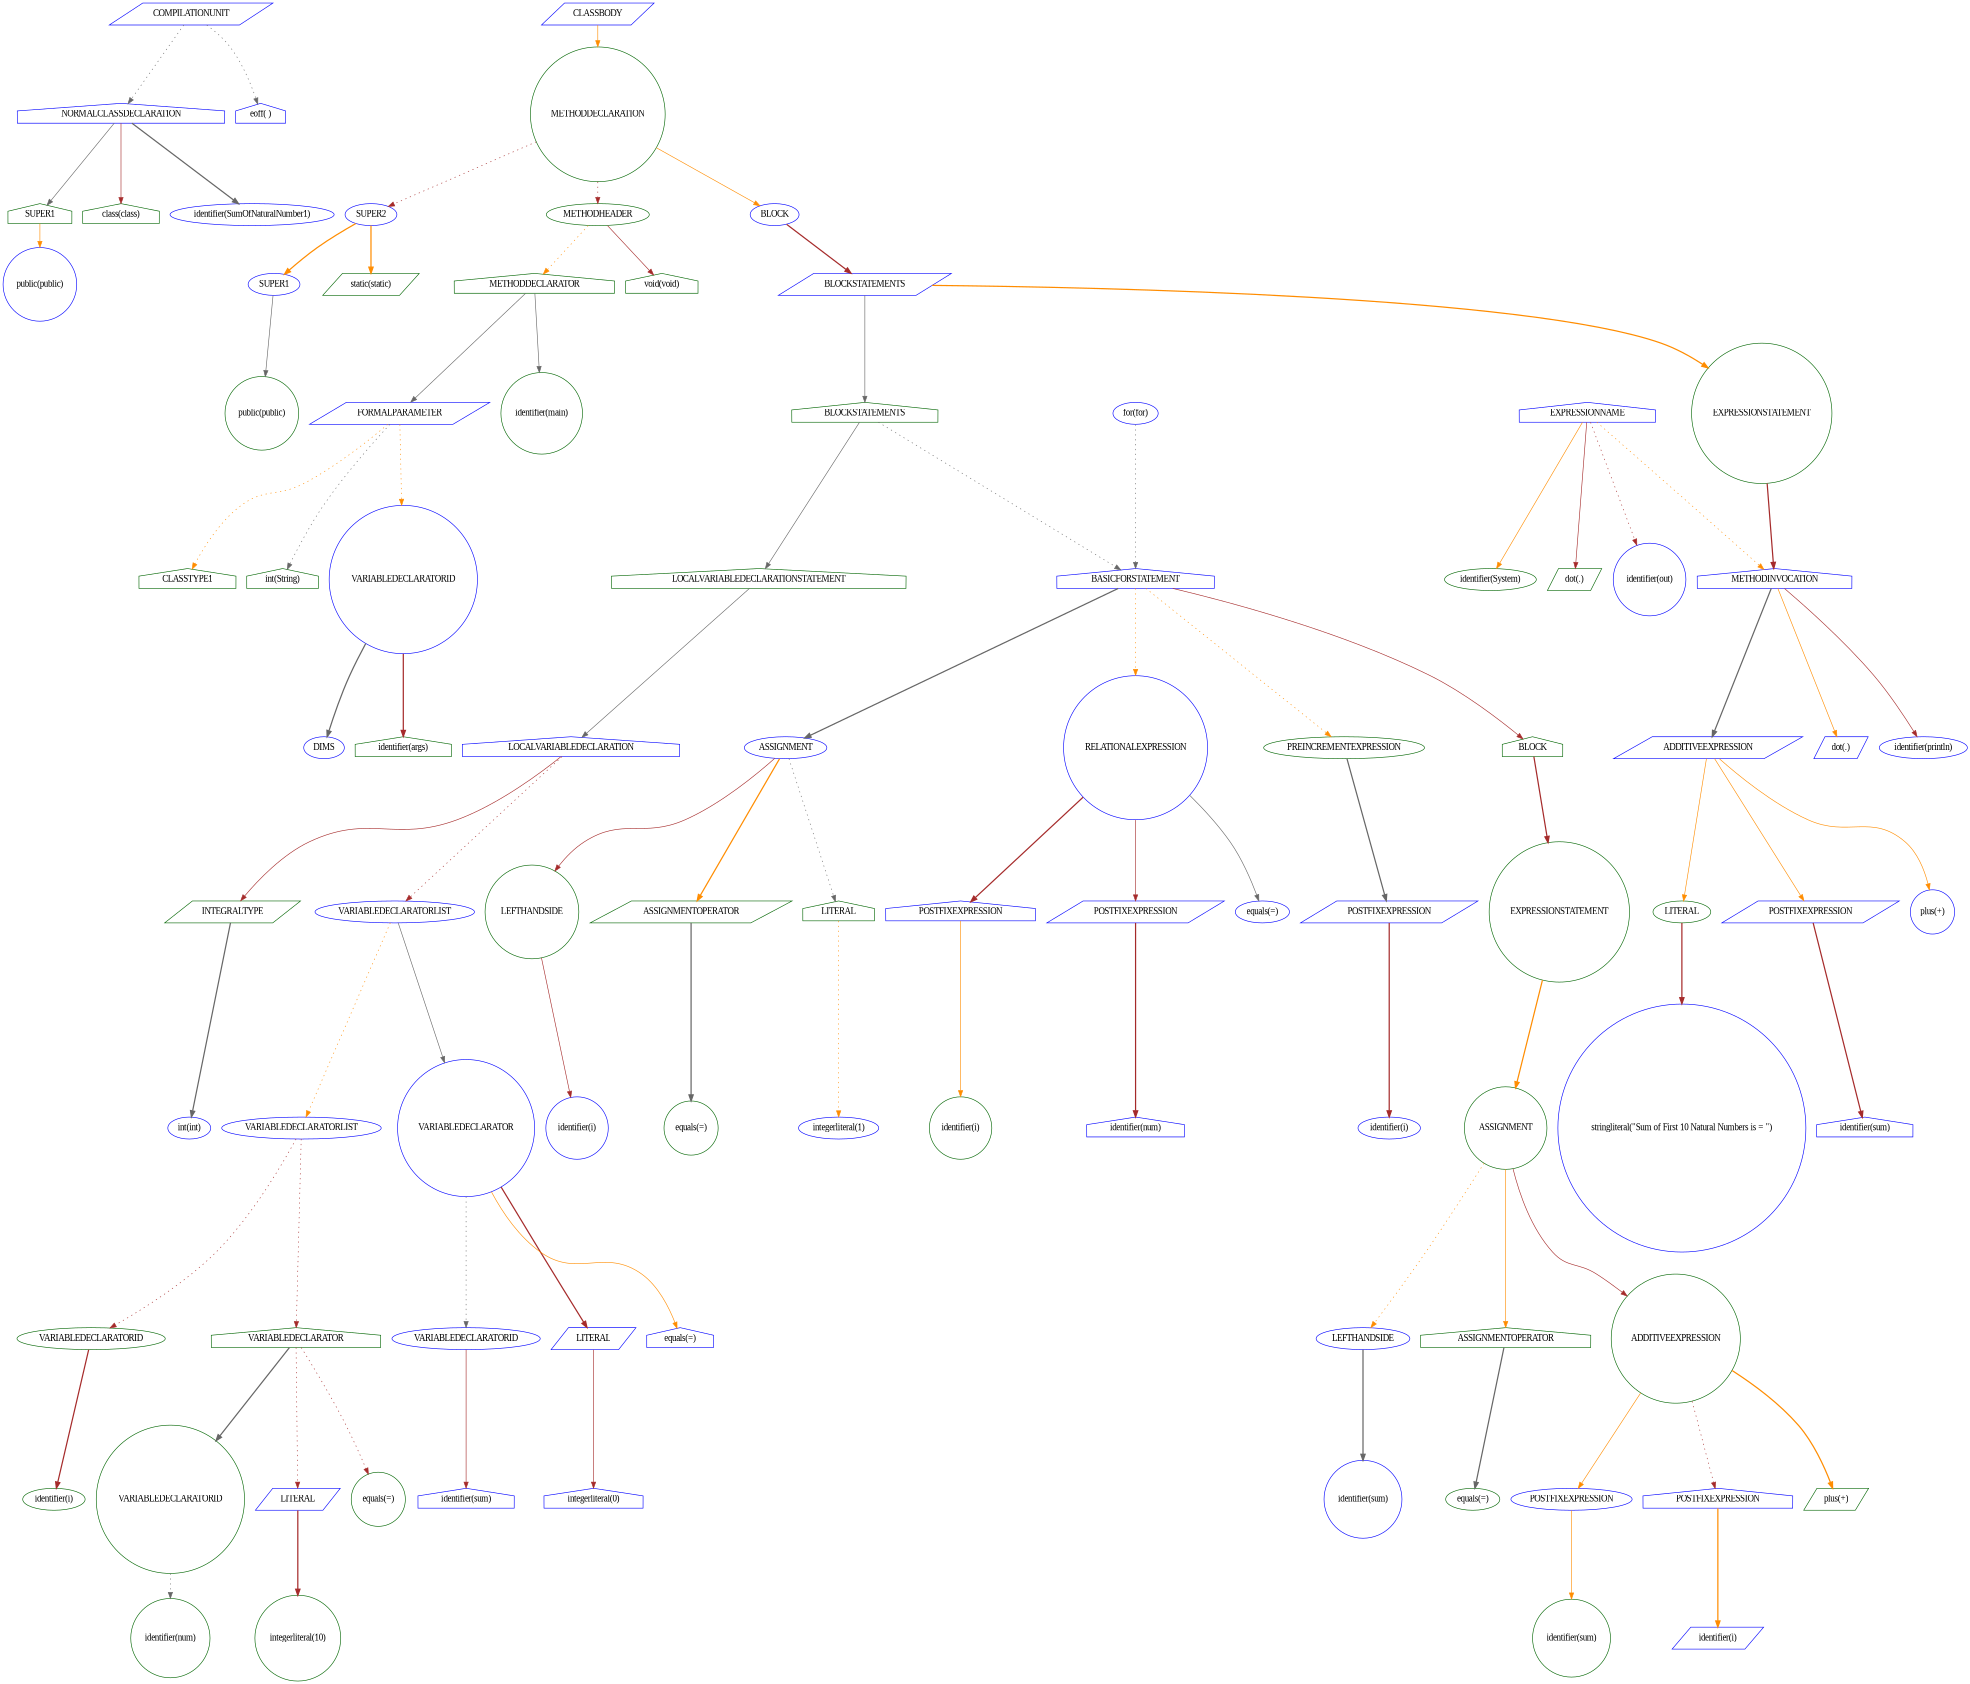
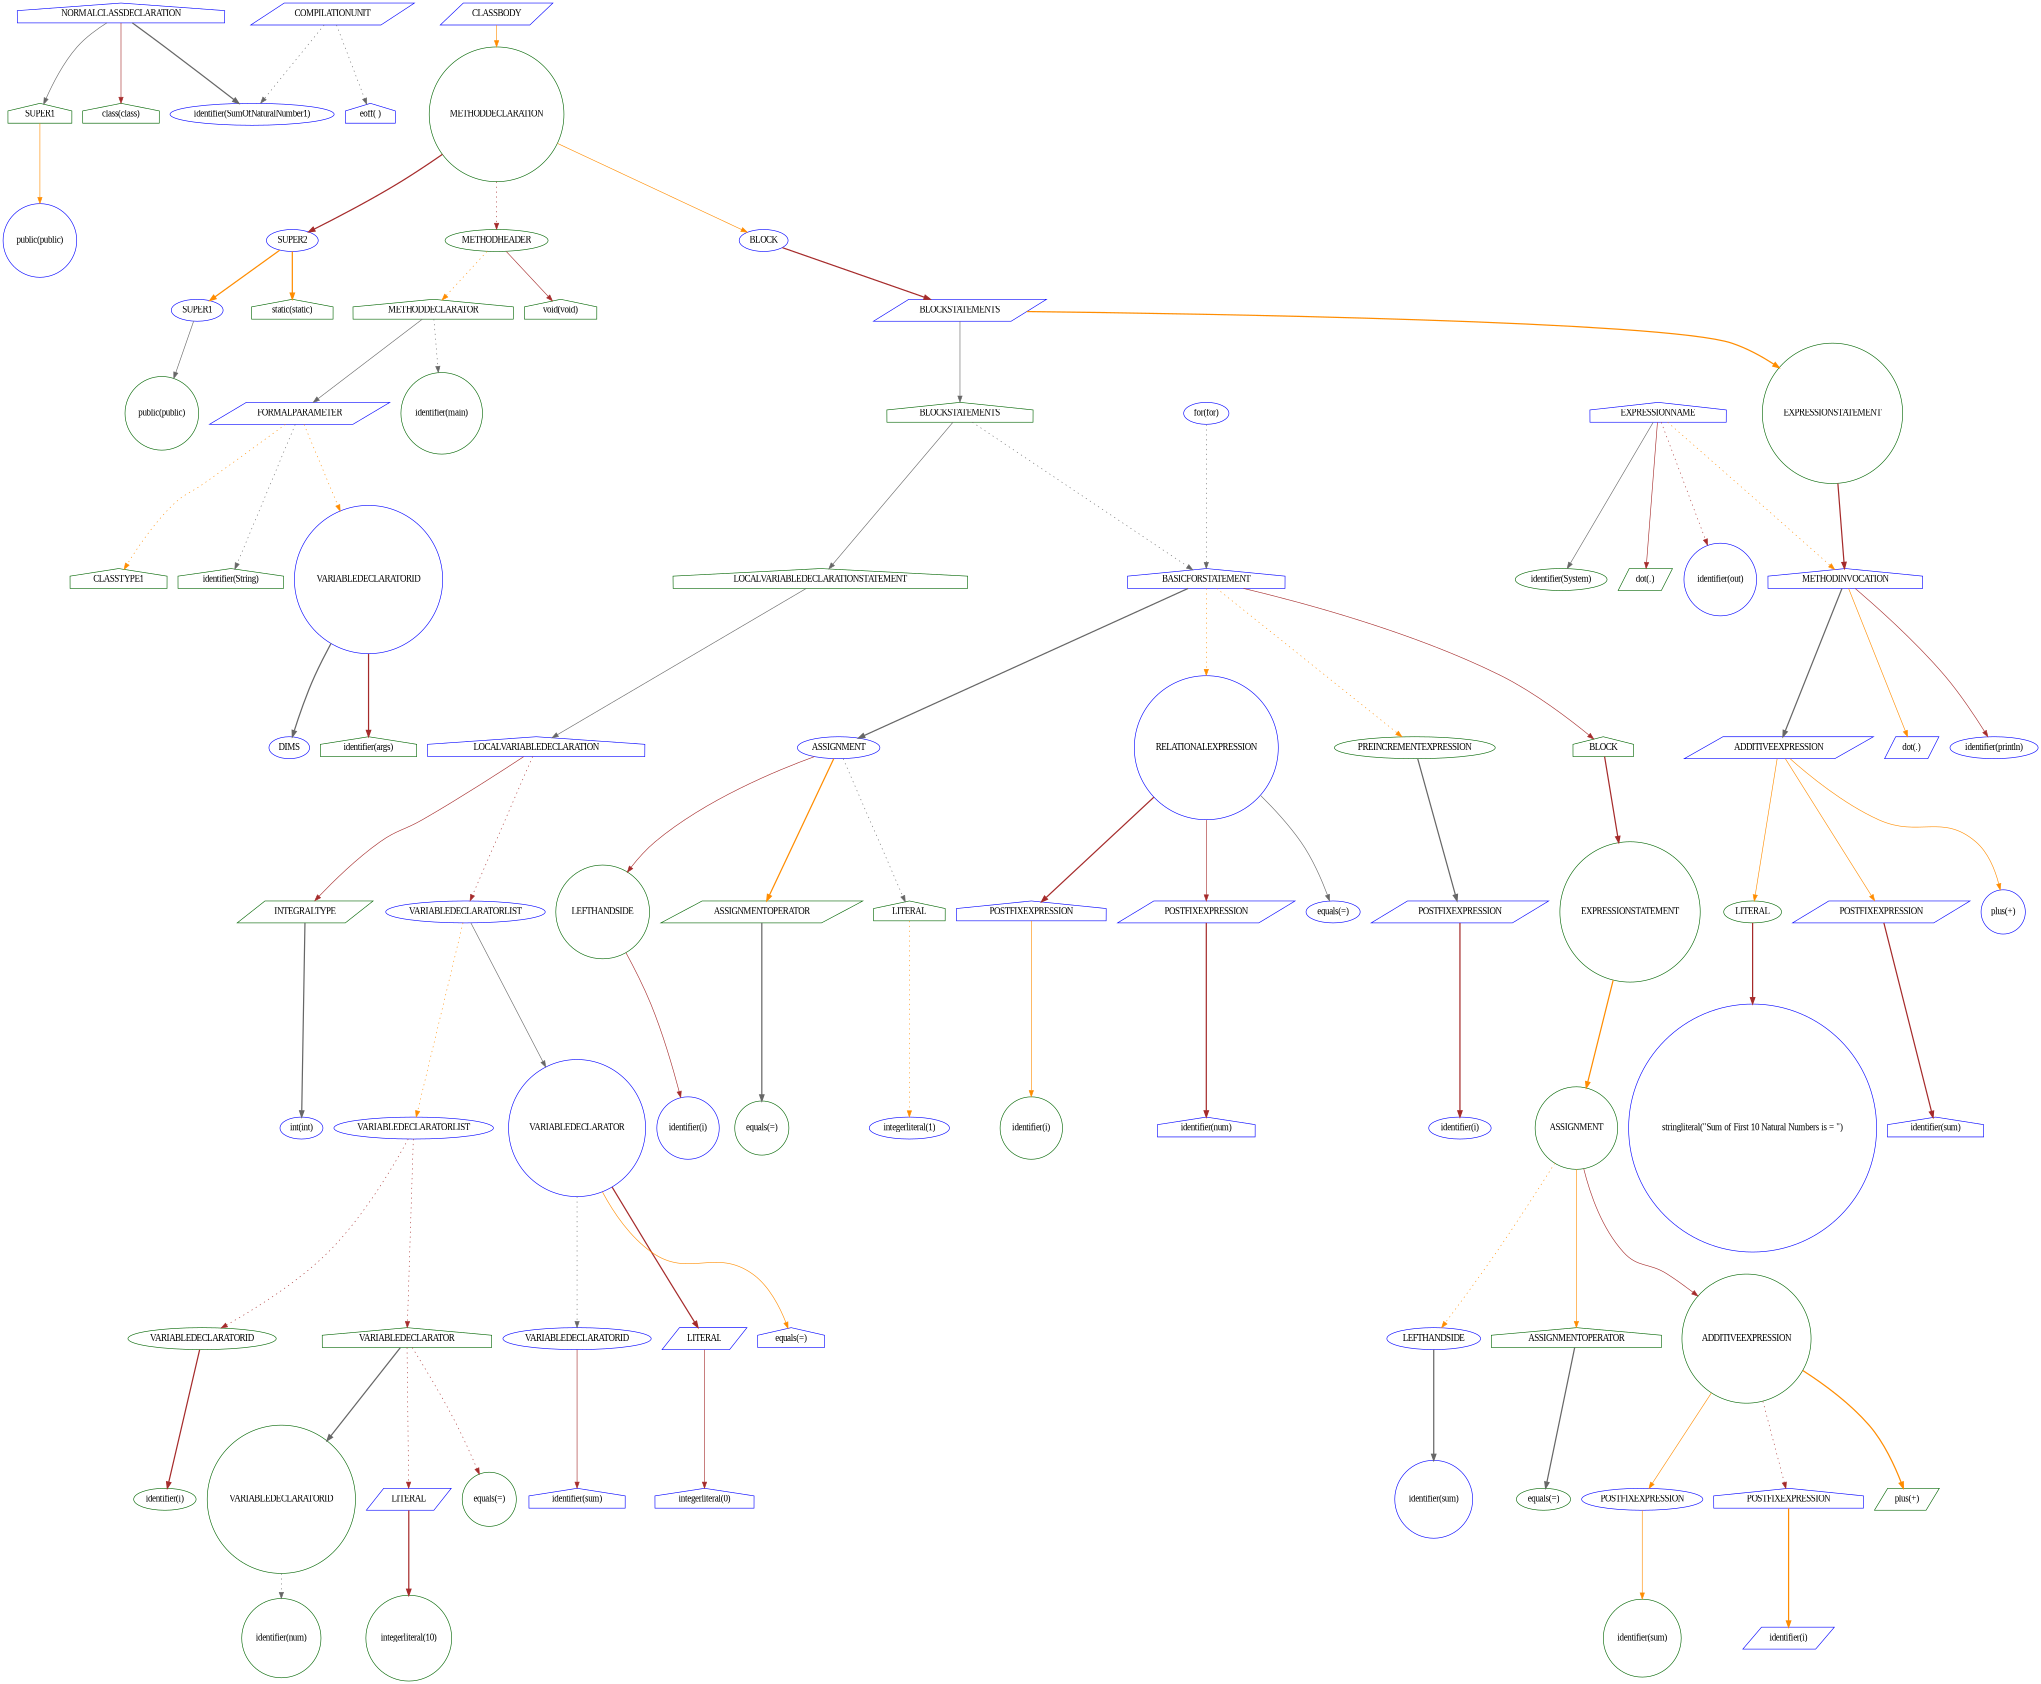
(158, 62) -> (294, 62)
(465, 173) -> (380, 194)
(371, 284) -> (292, 310)
(537, 330) -> (436, 343)
(1541, 493) -> (1612, 493)
(283, 580) -> (231, 580)
